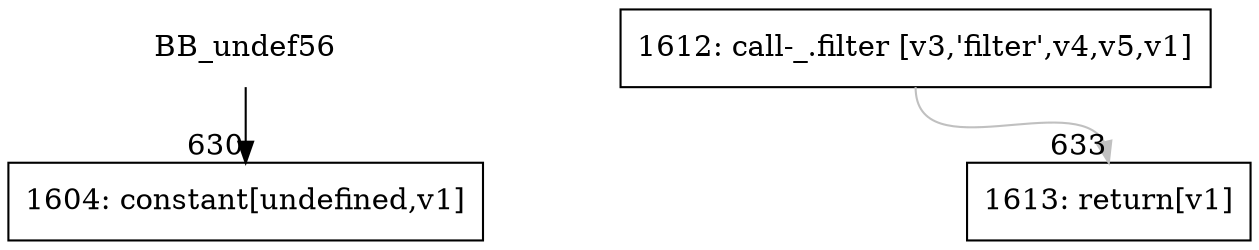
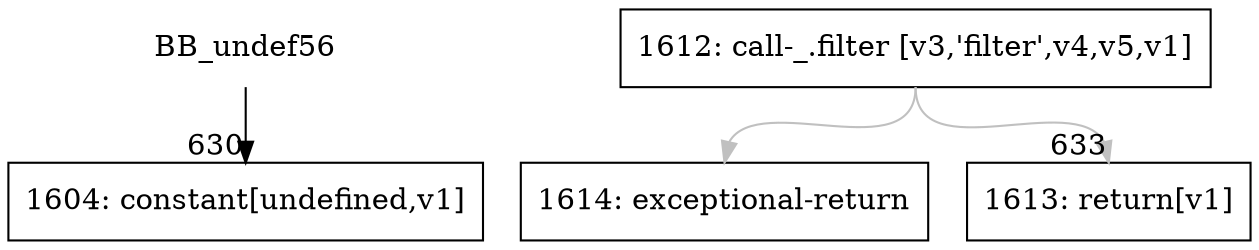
none -> (724, 202)
